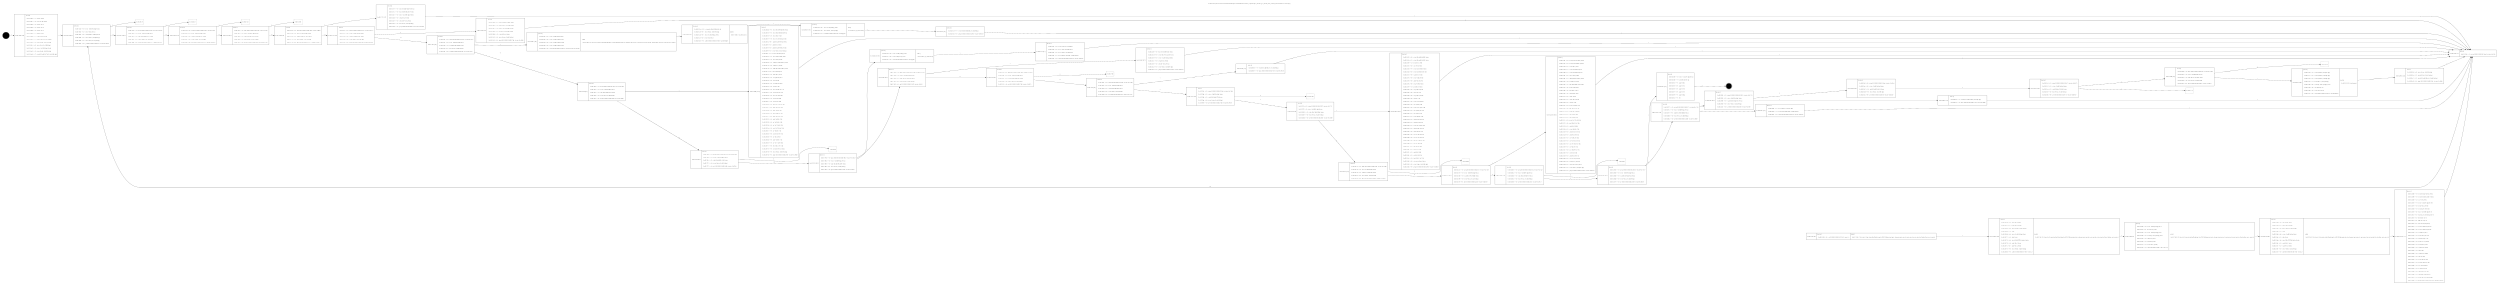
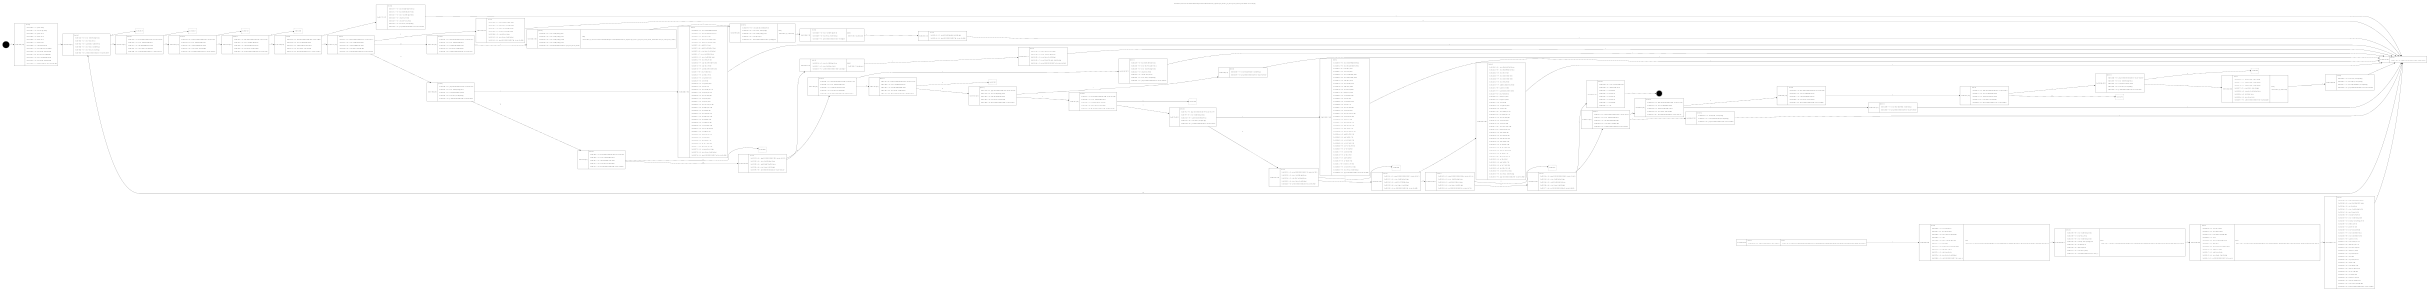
(526, 68) -> (400, 68)
